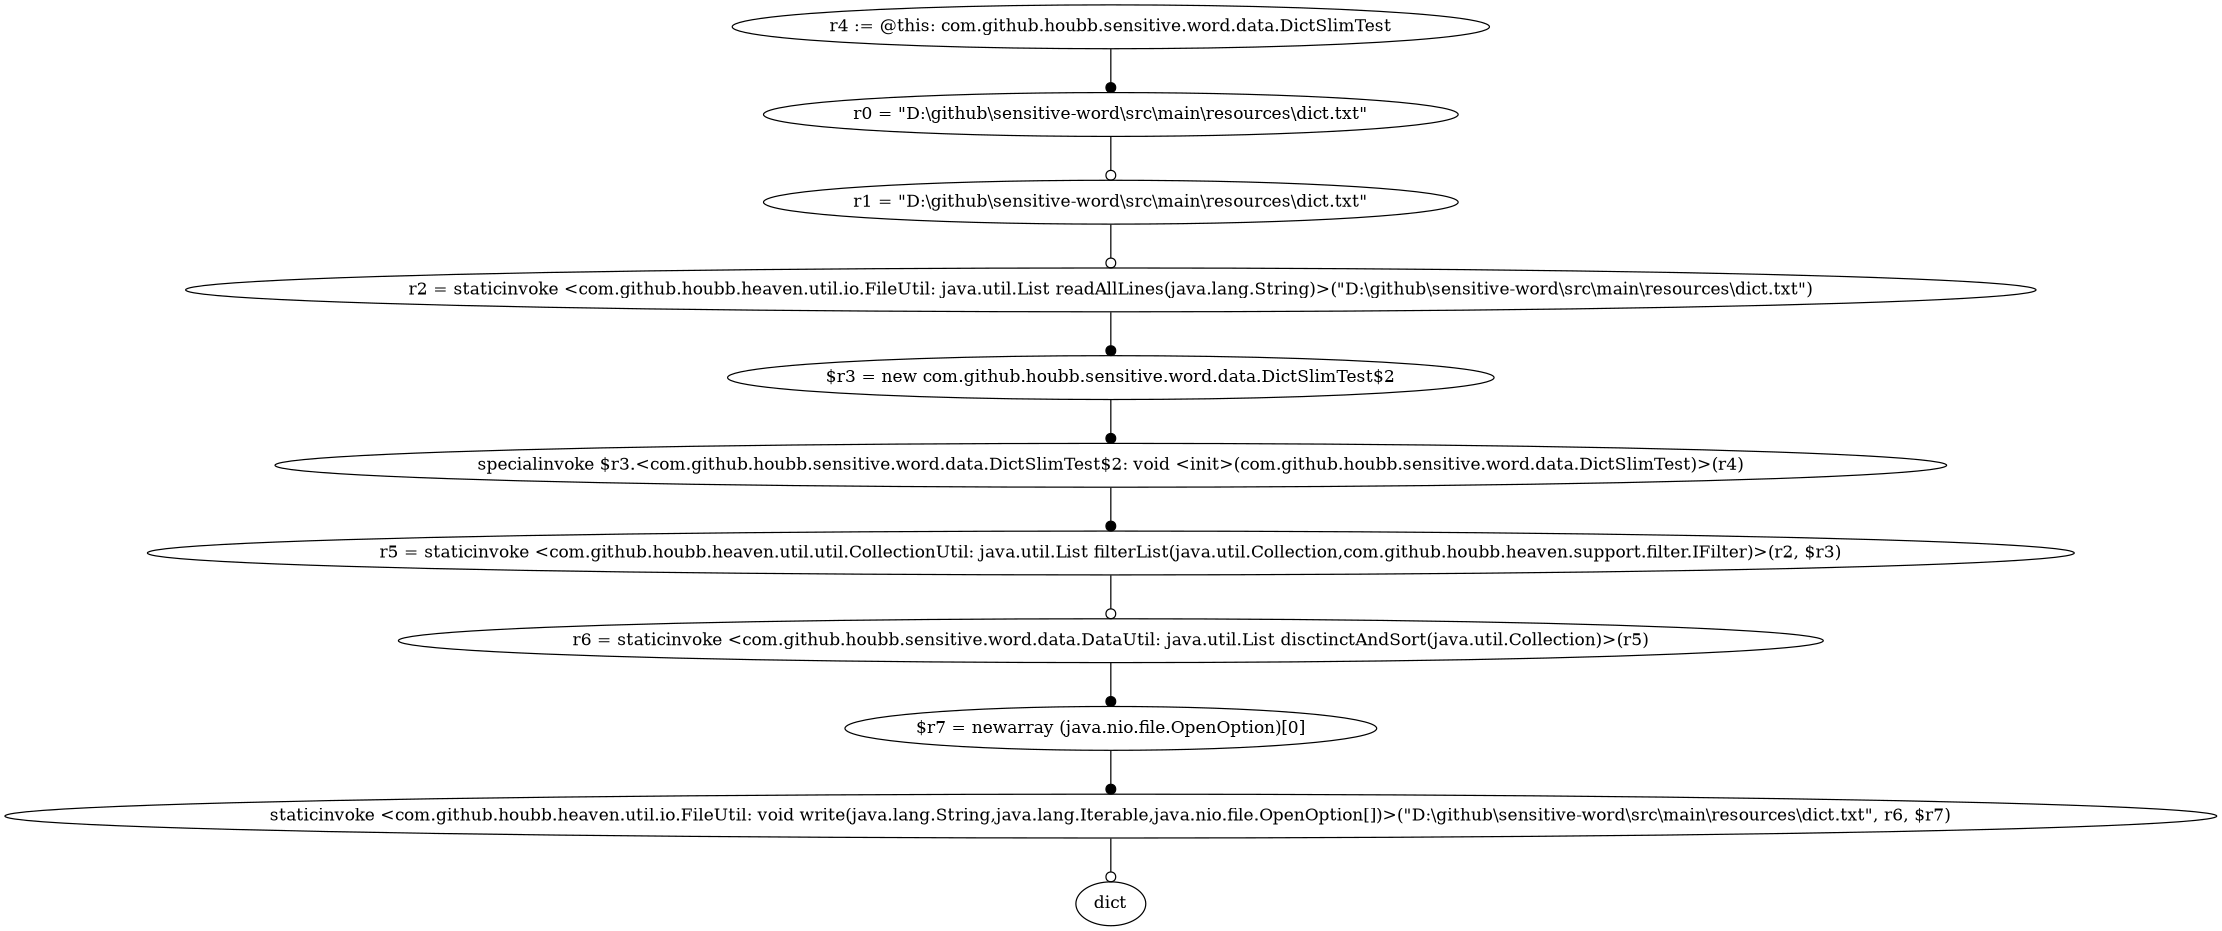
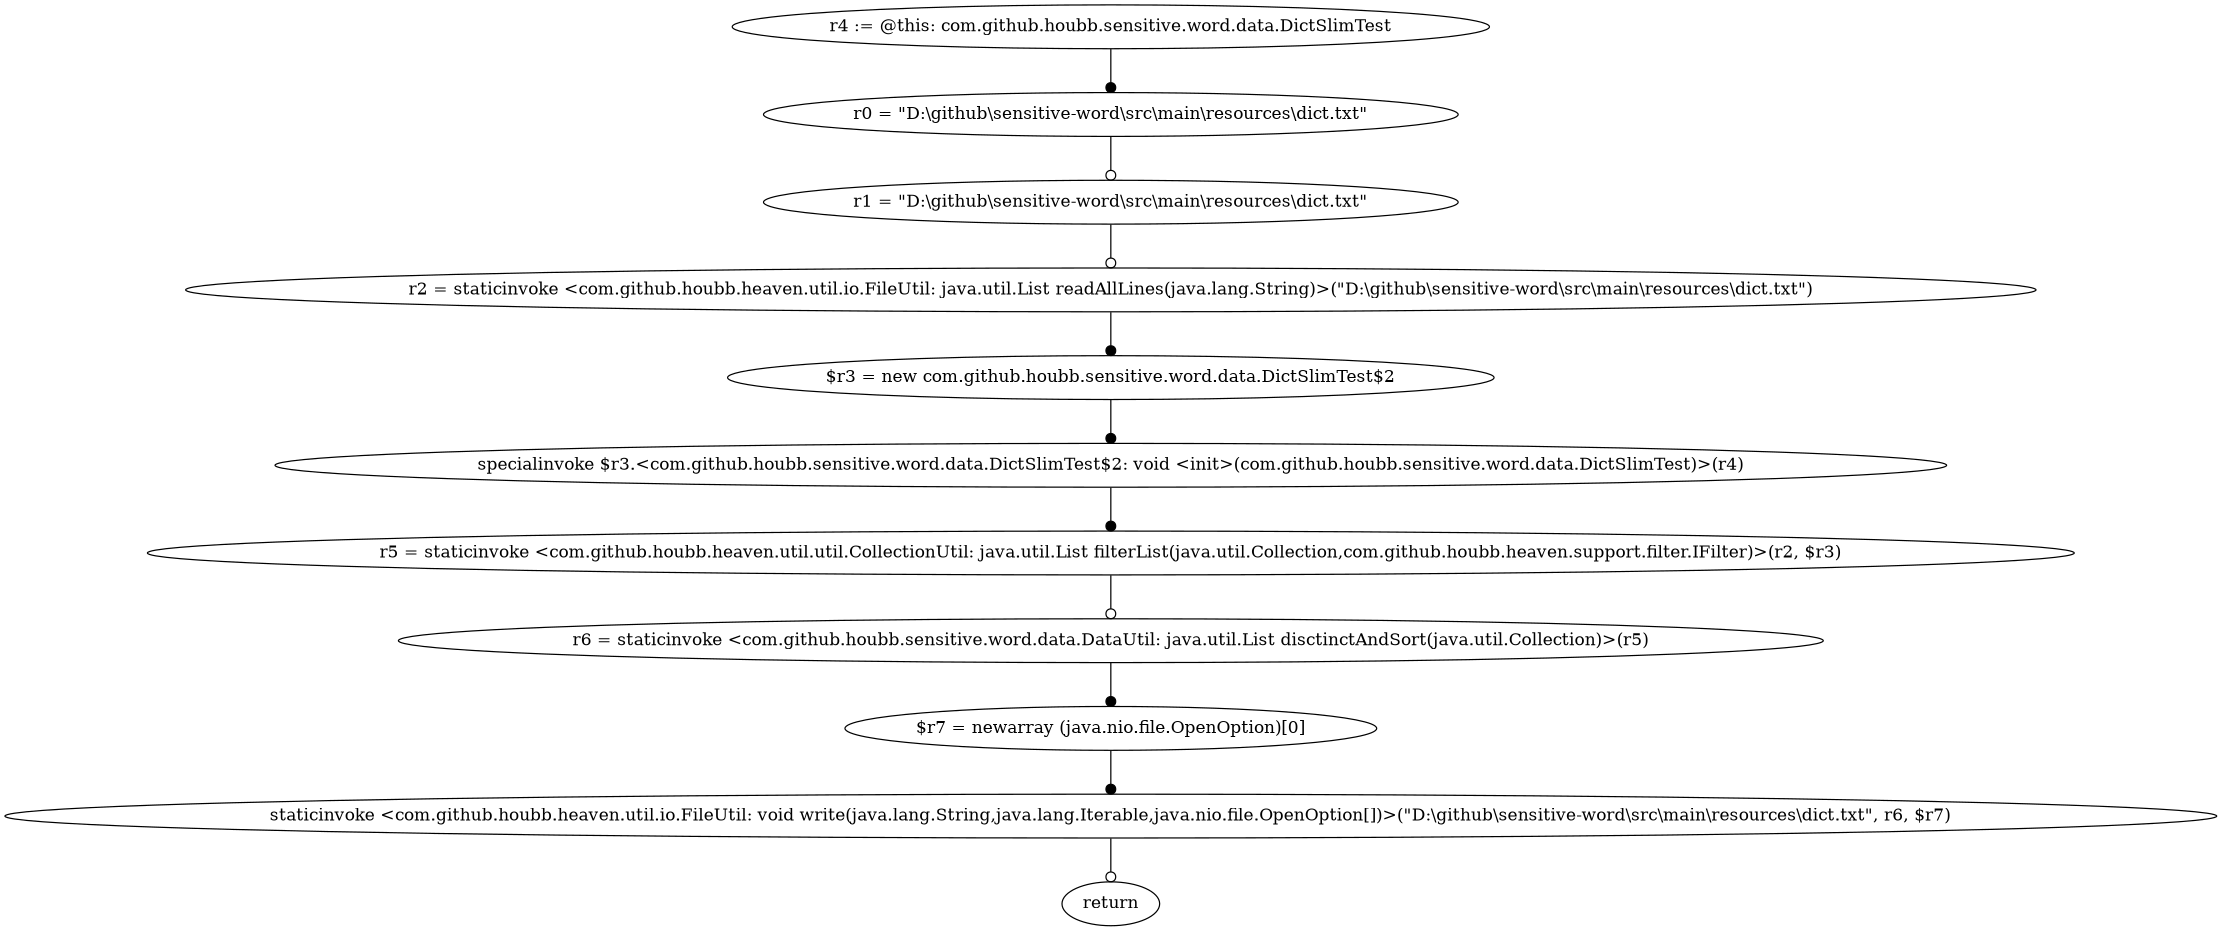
(1111, 904) -> (1111, 904)
